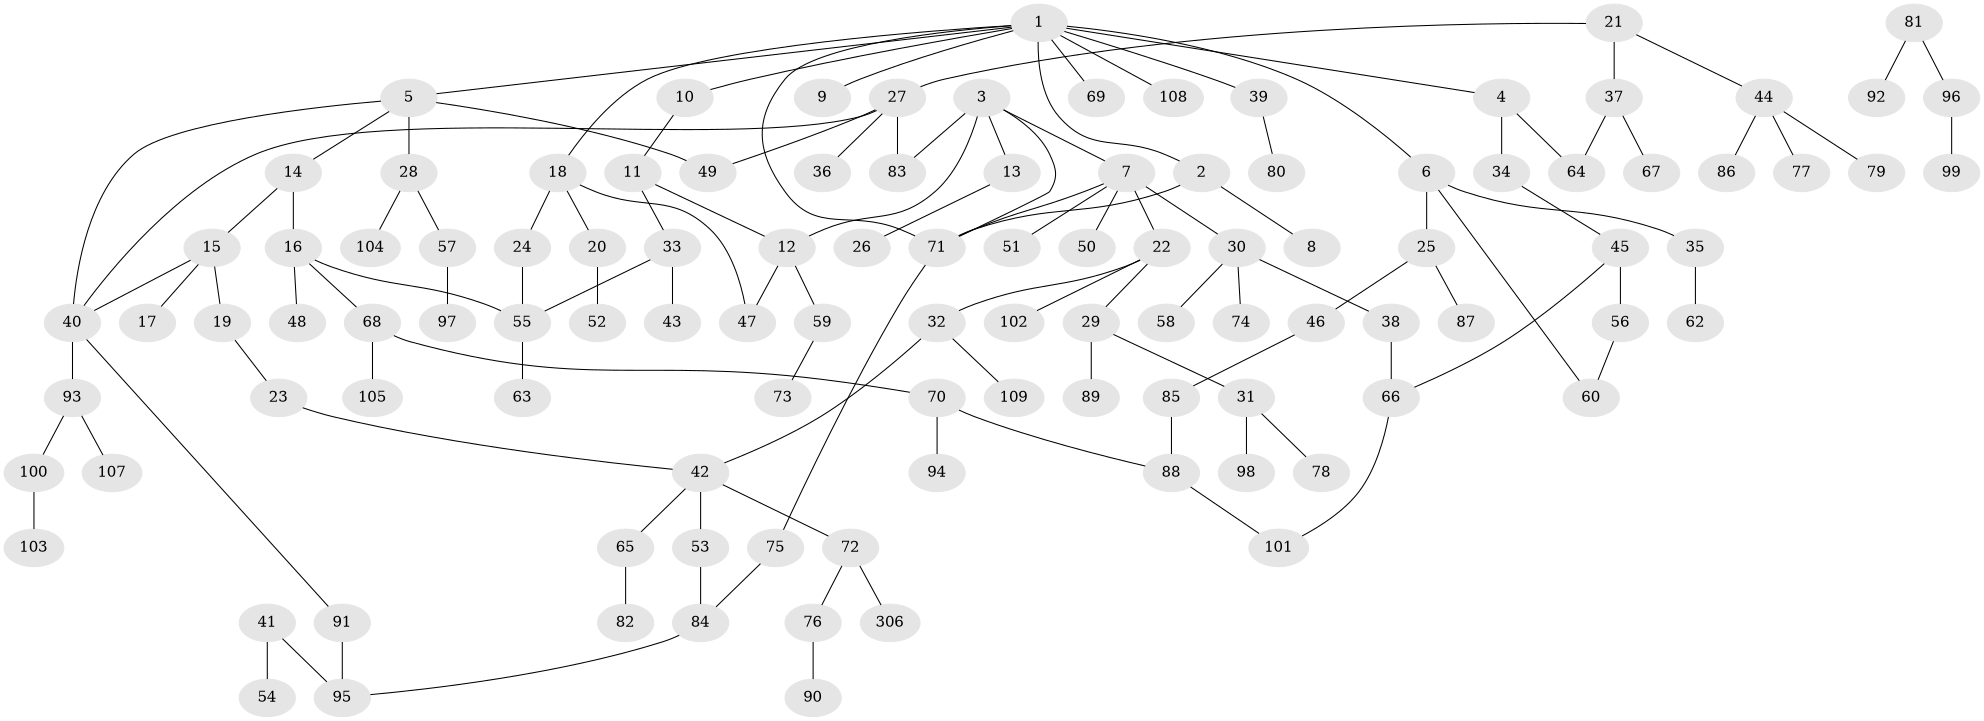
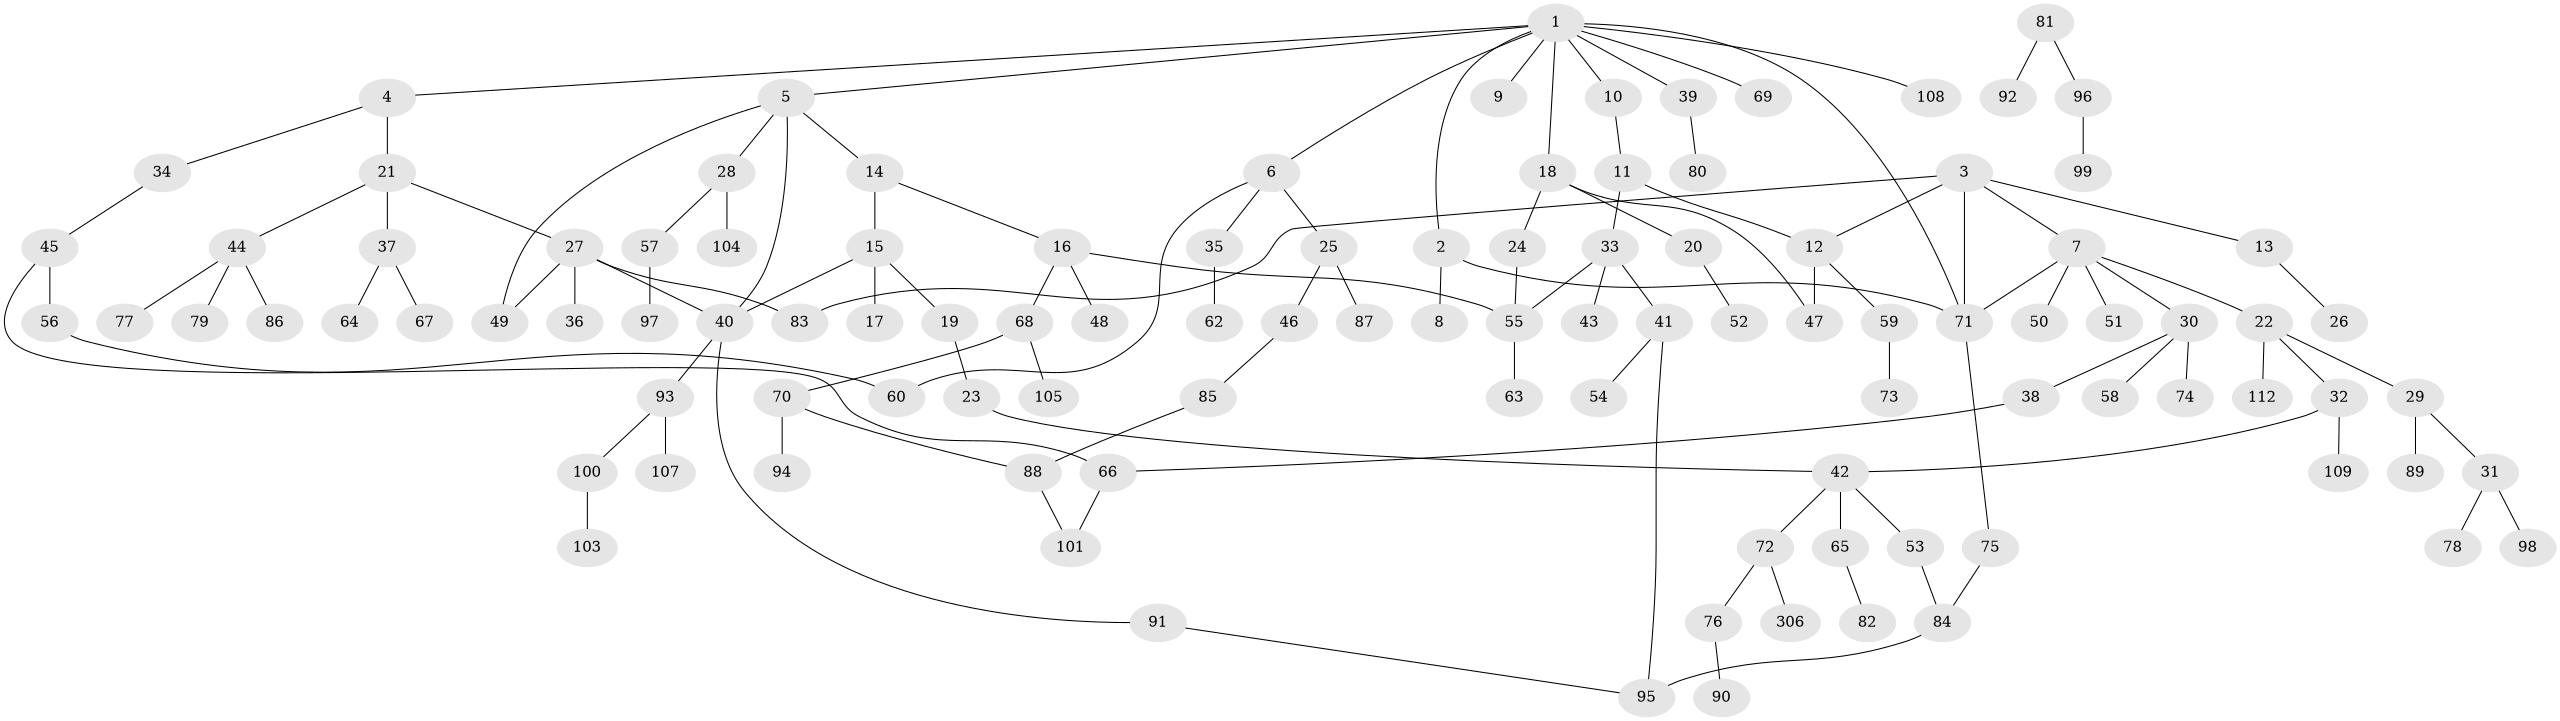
(1539, 135) -> (387, 136)
none -> (1634, 280)
(1014, 323) -> (2262, 398)
